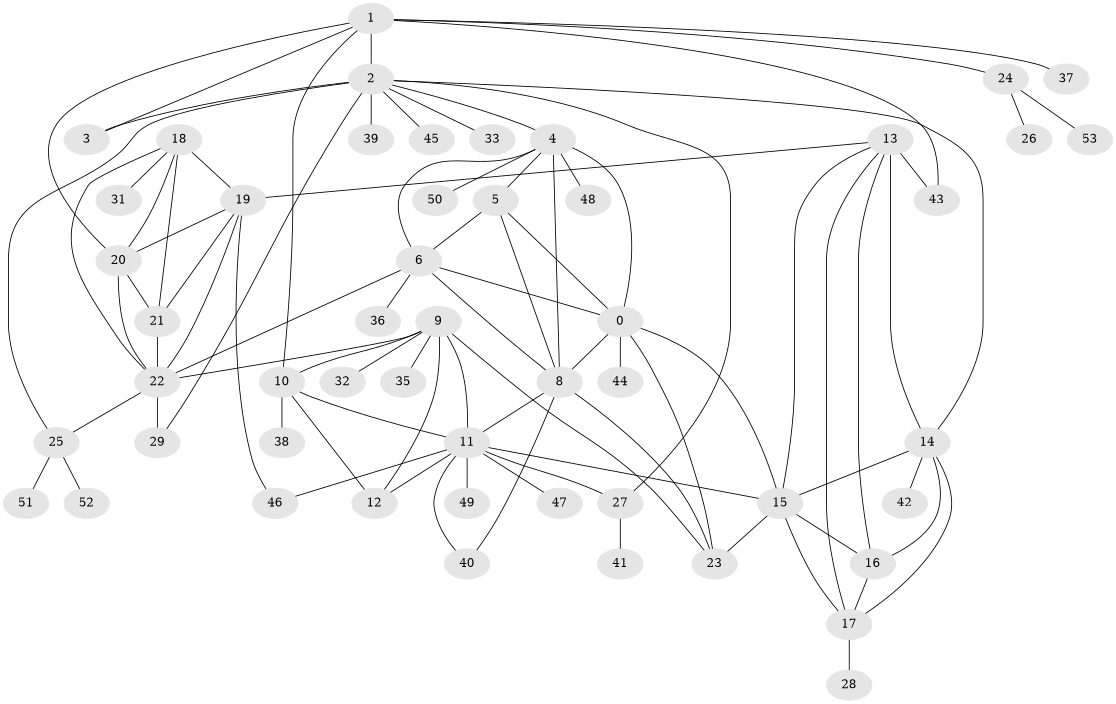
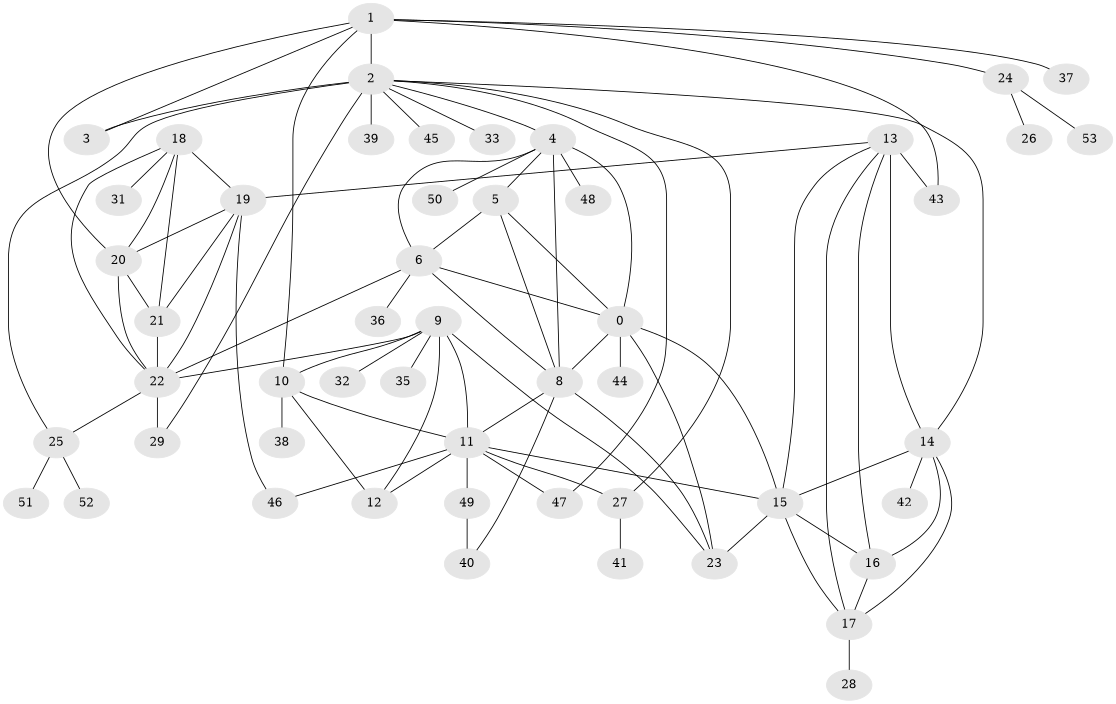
none -> (667, 203)
(434, 503) -> (467, 534)
